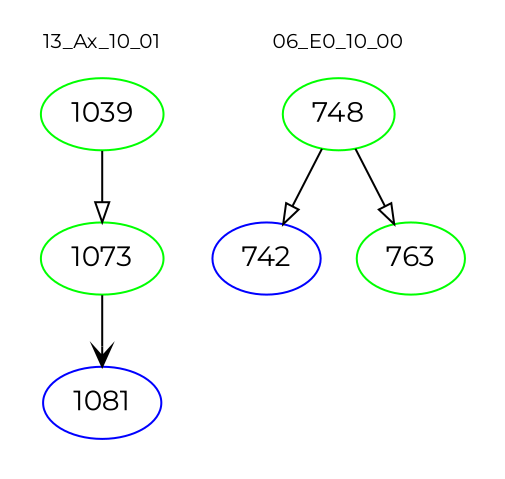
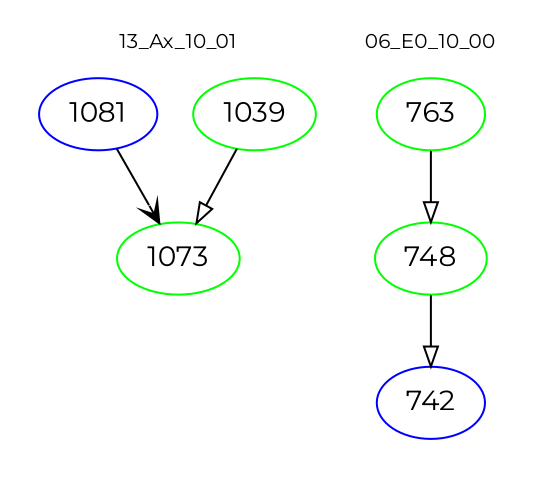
(370, 177) -> (431, 177)
(102, 321) -> (133, 177)
